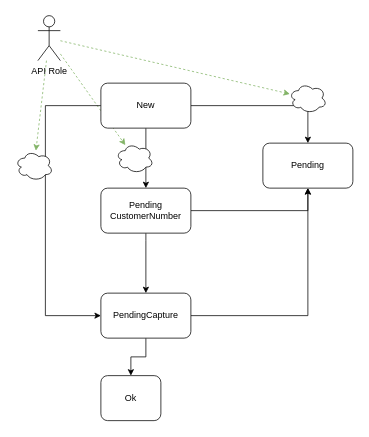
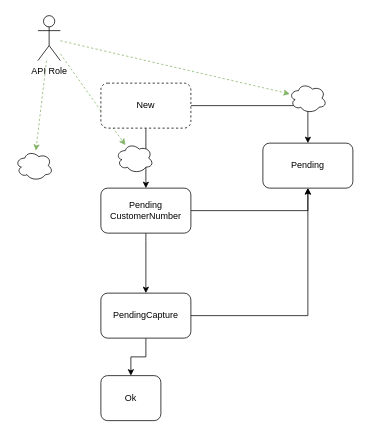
(146, 105) -> (146, 105)
(45, 269) -> none
